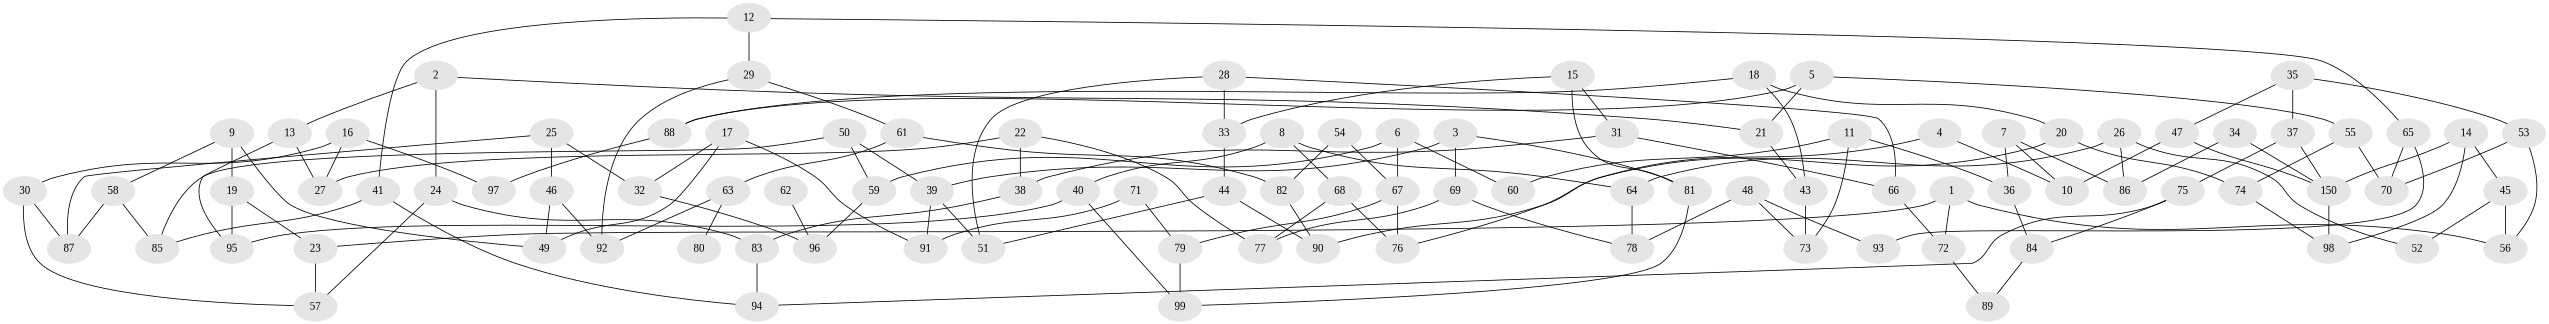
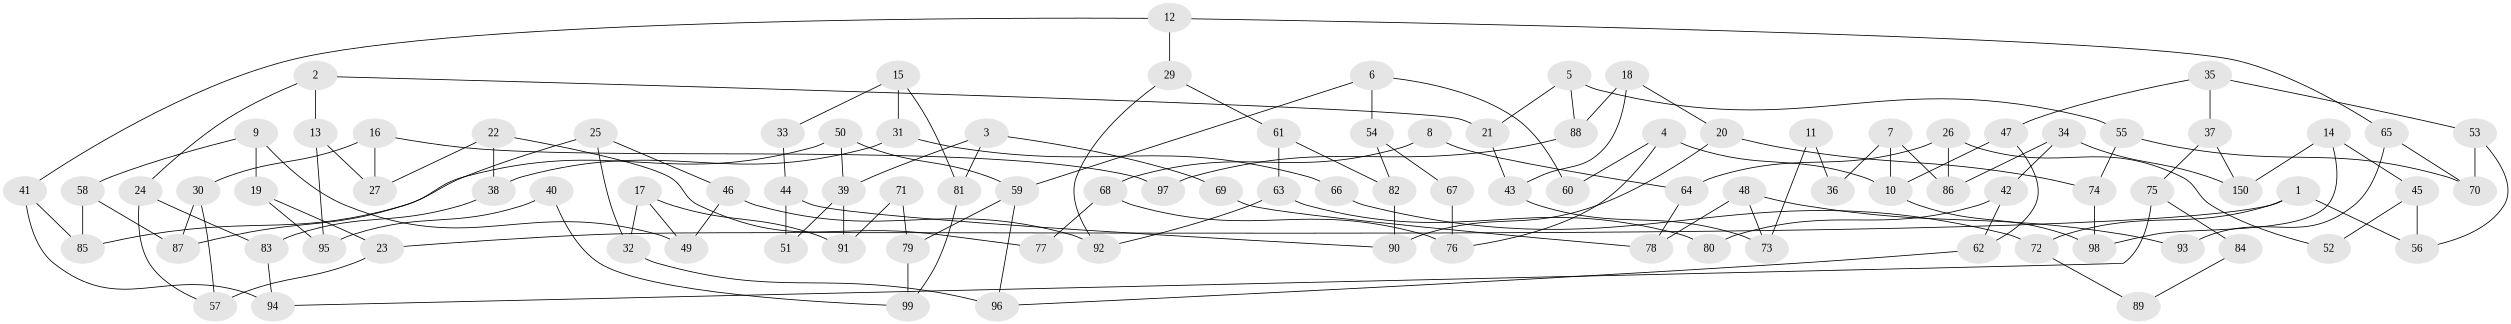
(1224, 75) -> none
(1657, 159) -> (1616, 162)
(1202, 160) -> none
(1398, 160) -> (1372, 104)
(2252, 163) -> (2037, 199)
none -> (2006, 191)
(2329, 215) -> (1992, 220)
(1358, 220) -> none
(2021, 220) -> none
(1309, 221) -> (974, 214)
